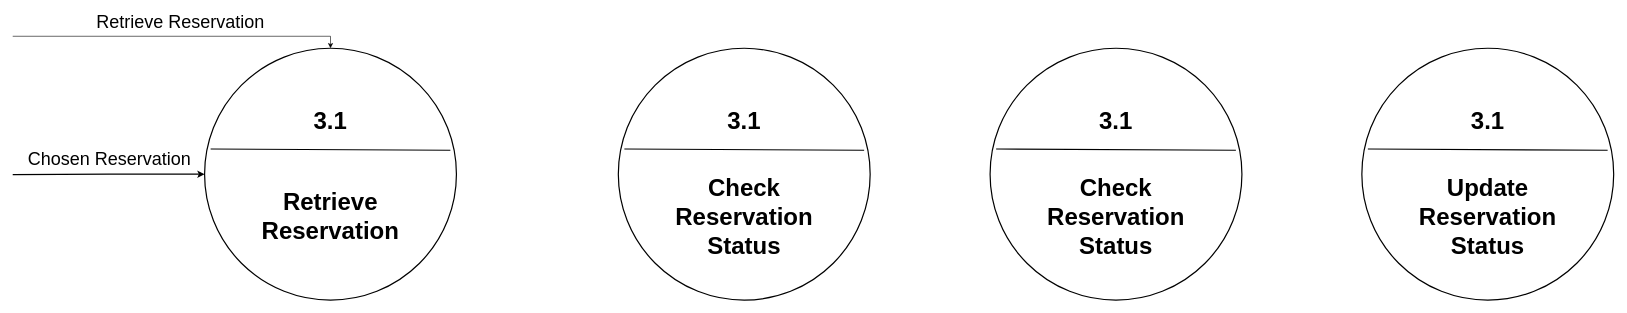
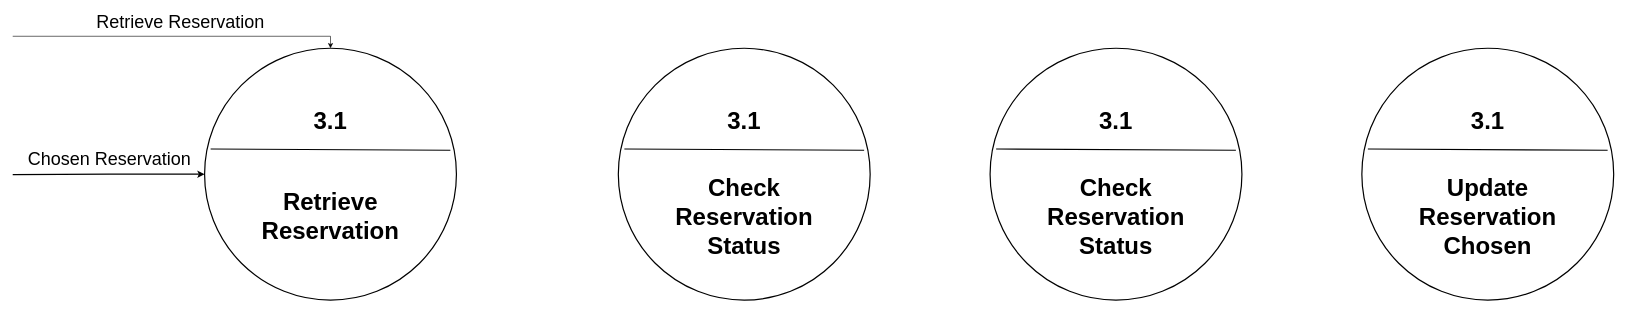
(1488, 216) -> (1488, 216)
